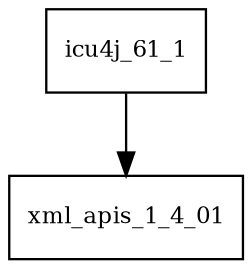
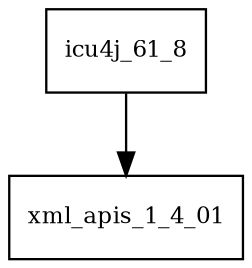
(126, 51) -> (126, 51)
